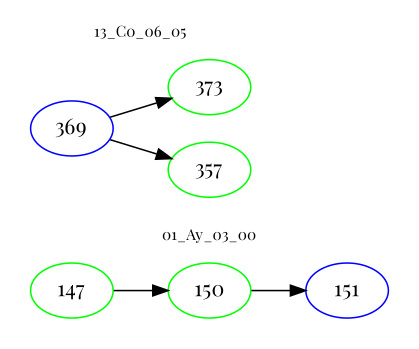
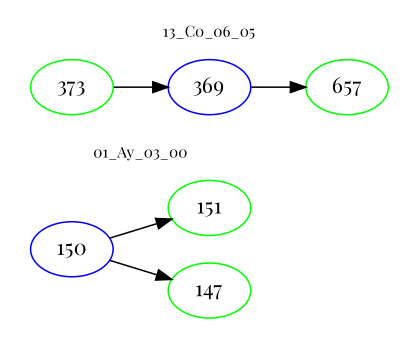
(133, 110) -> (133, 87)
(209, 170) -> (347, 87)
(133, 291) -> (133, 268)
(209, 291) -> (72, 249)
(347, 291) -> (209, 208)
